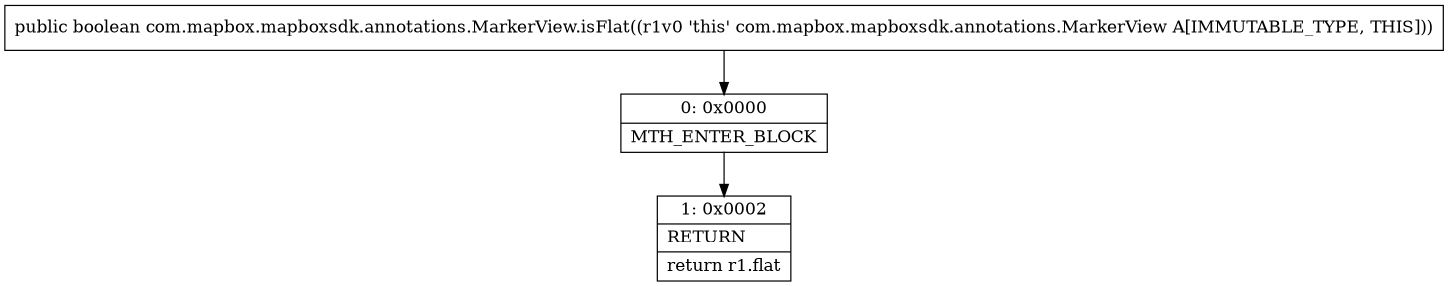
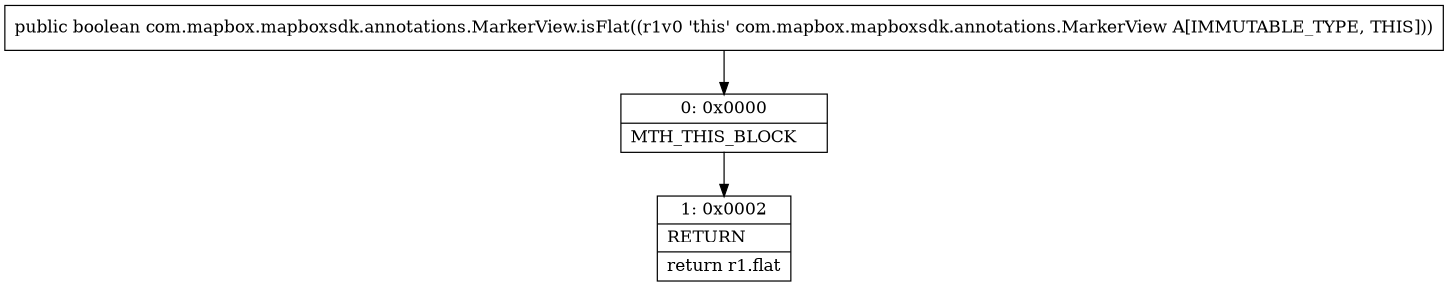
(724, 137) -> (714, 137)
